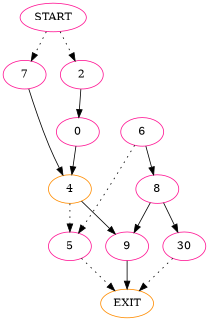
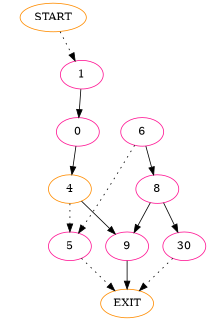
(53, 17) -> (53, 17)
(25, 75) -> none
(82, 75) -> (82, 75)
